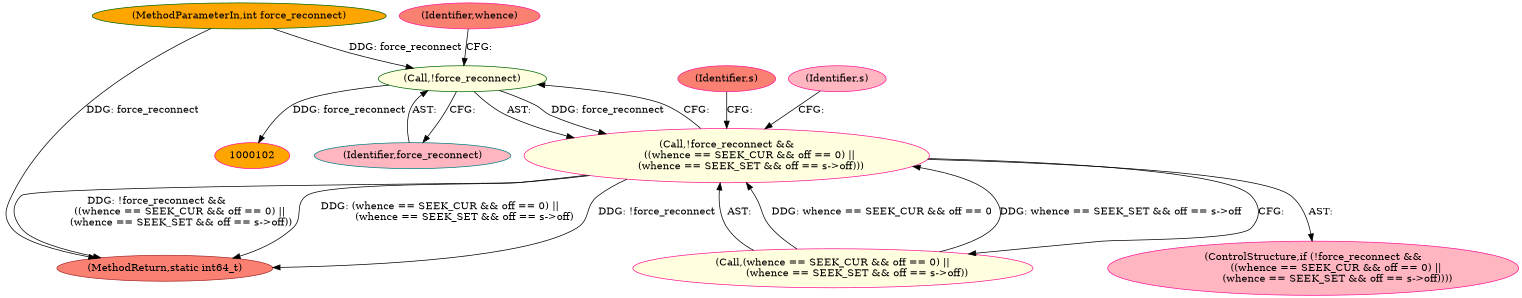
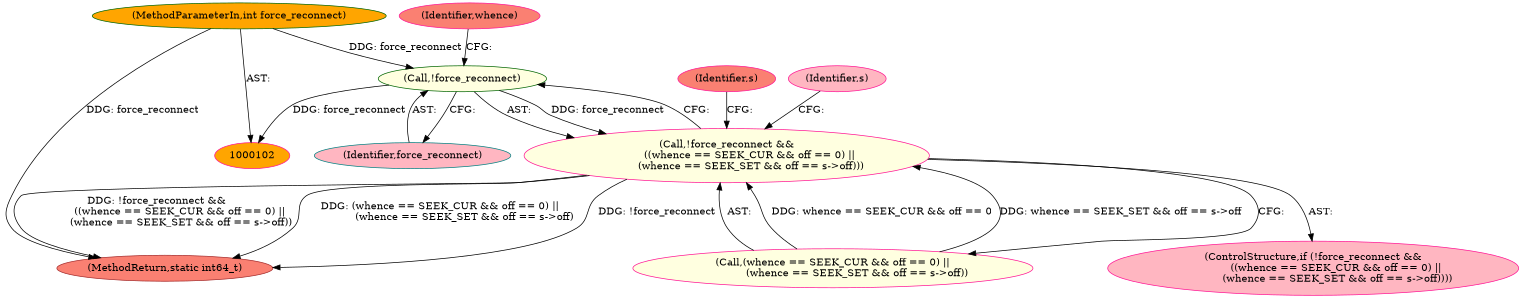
none -> (245, 82)
